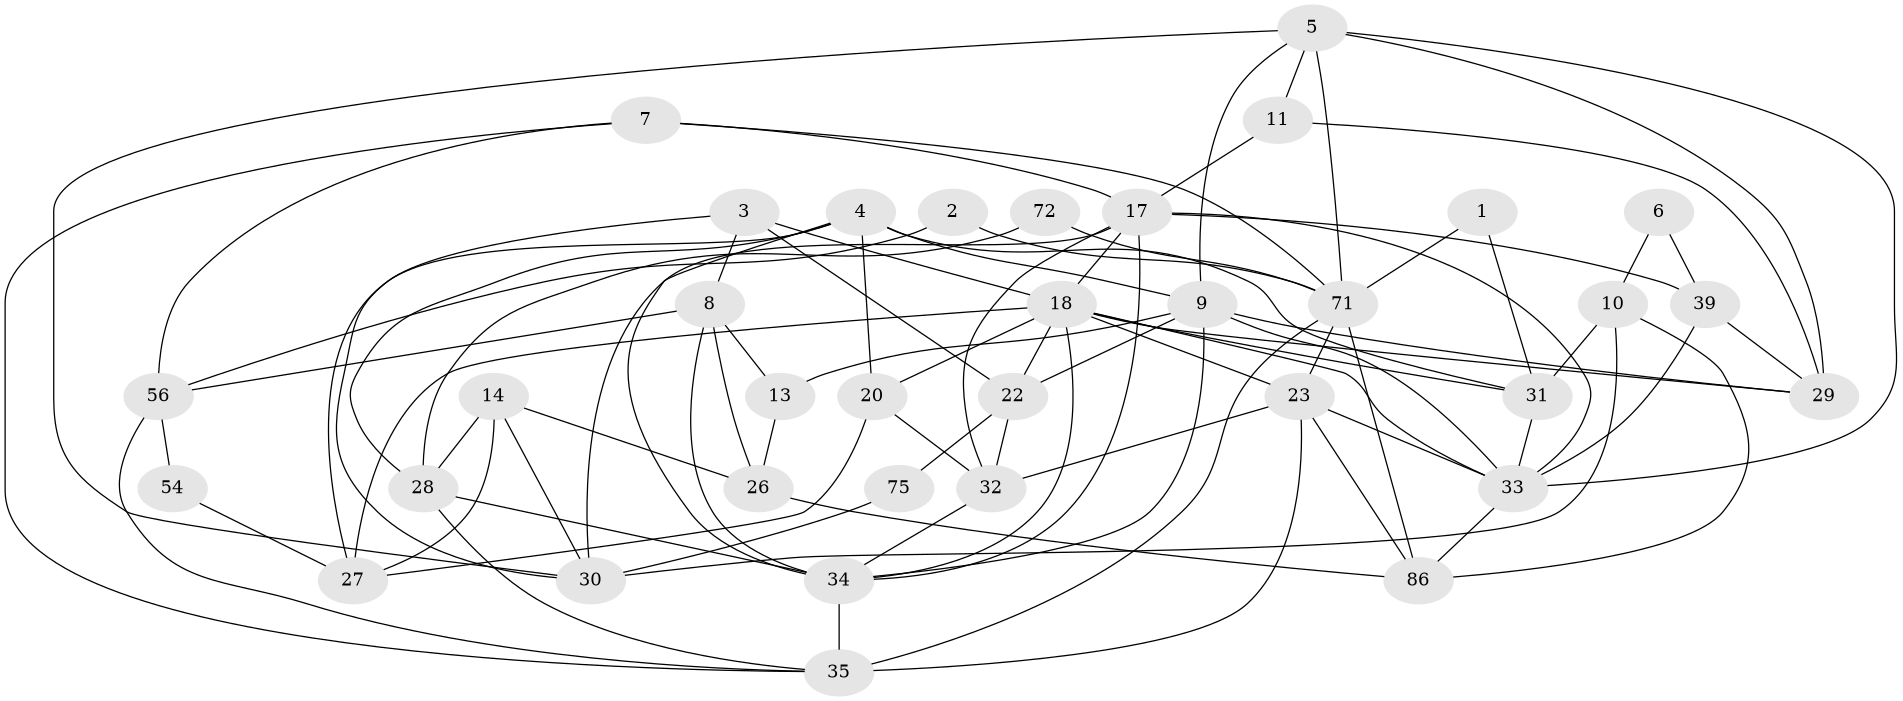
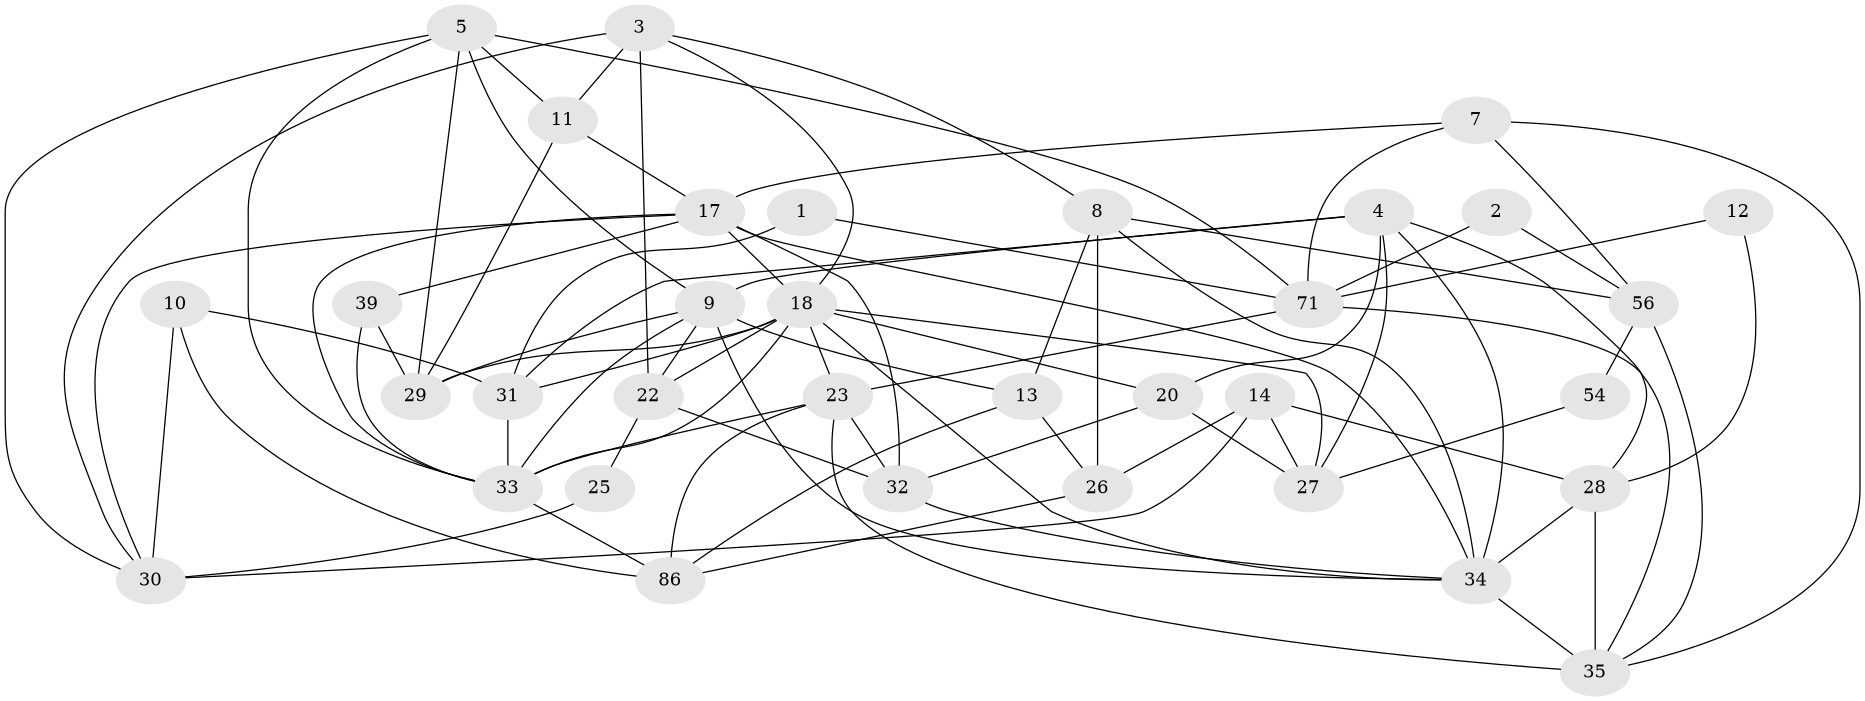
none -> (601, 74)
(1045, 212) -> (1739, 212)
(1659, 212) -> none
(1381, 442) -> (861, 461)
(899, 489) -> (600, 489)
